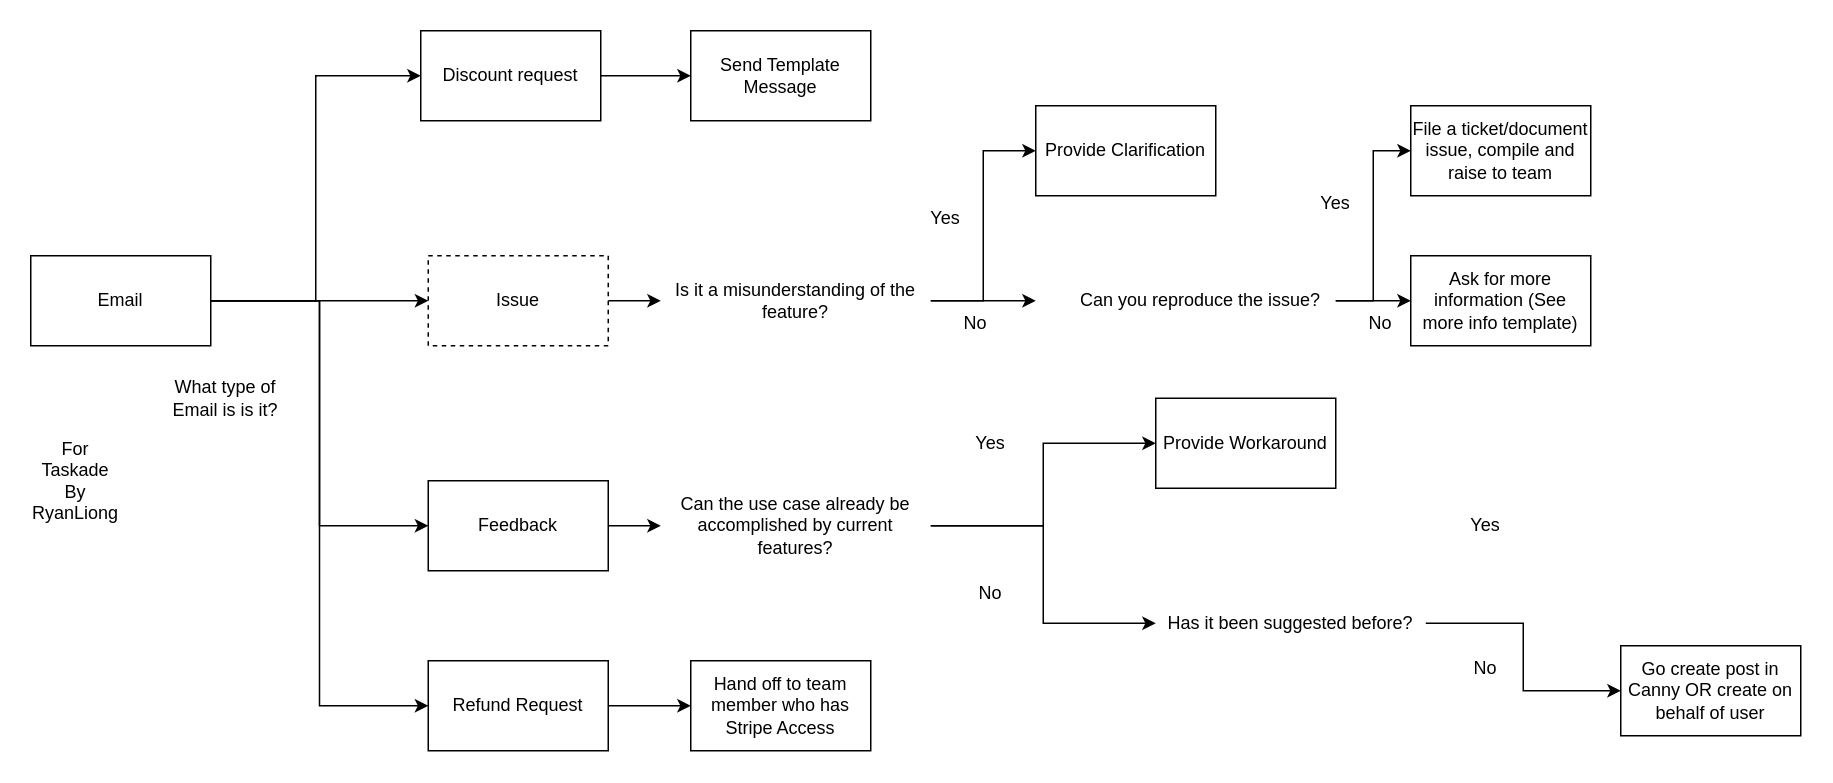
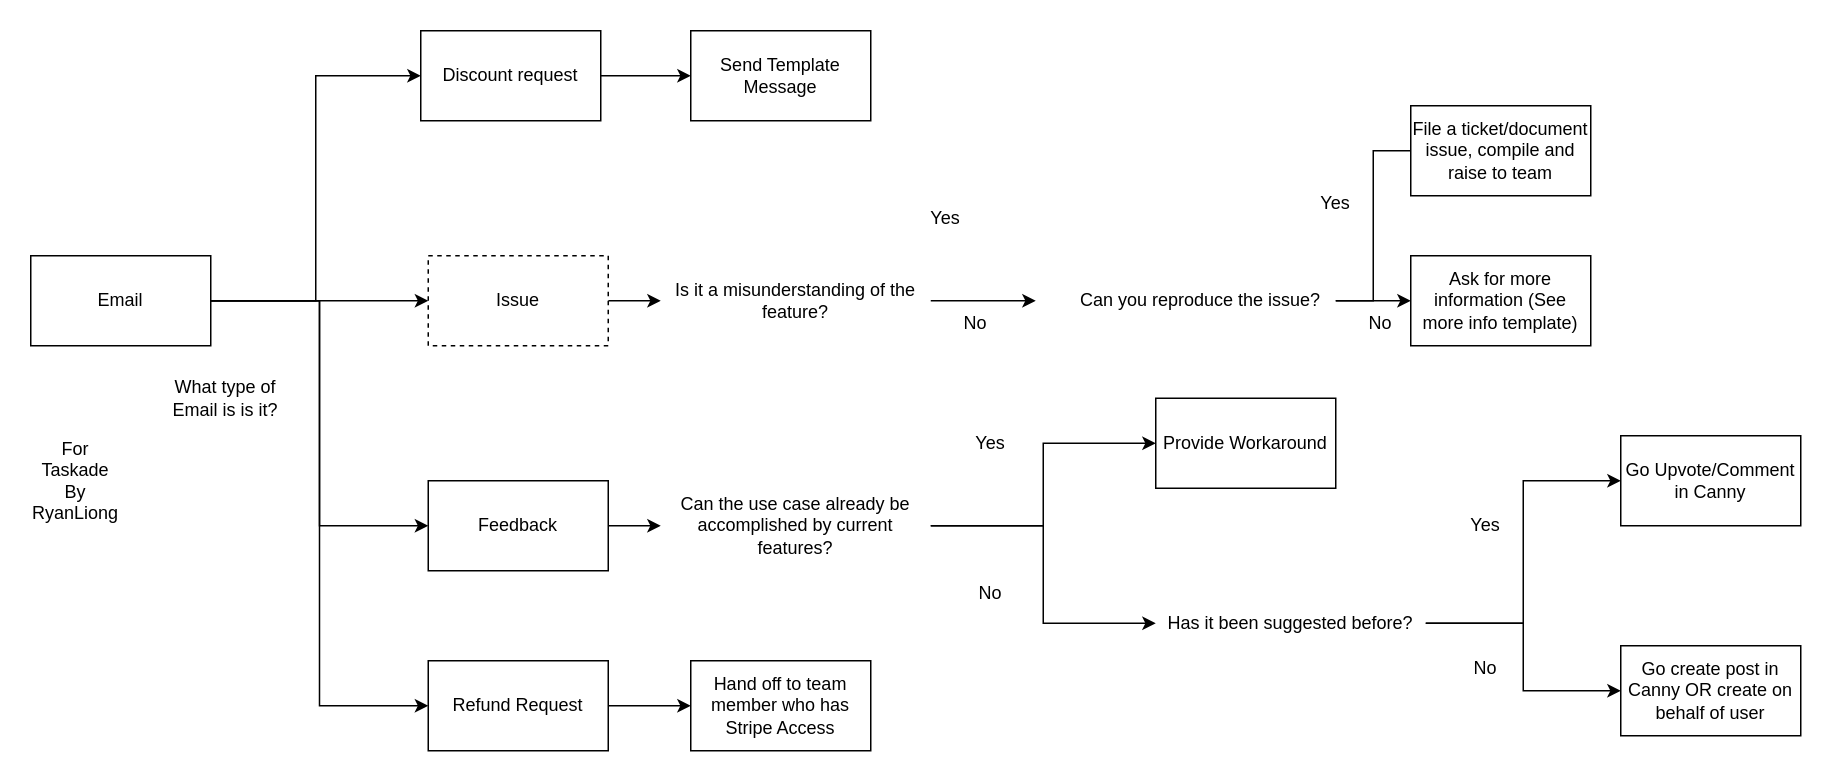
(1126, 151) -> none
(1399, 151) -> (1403, 151)
(983, 204) -> none
none -> (1711, 481)
none -> (1523, 508)
